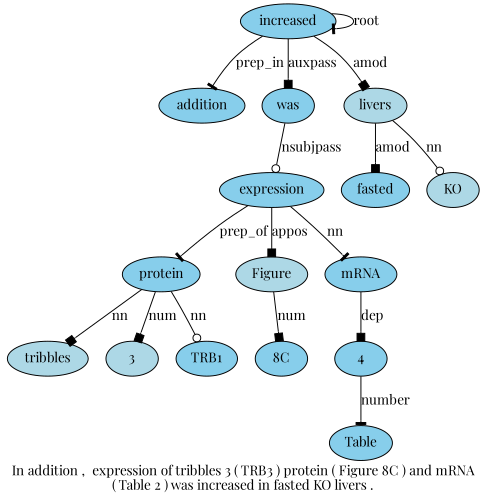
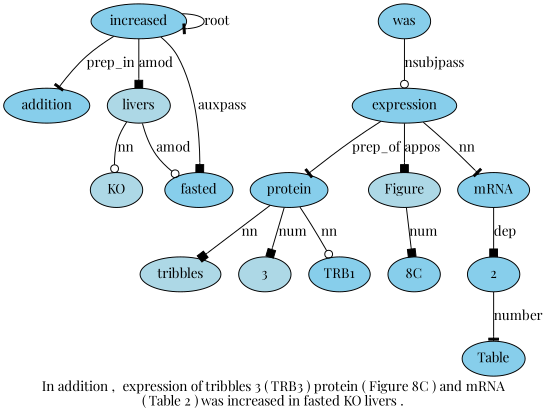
(288, 59) -> (192, 95)
(375, 143) -> (153, 150)
(361, 359) -> (494, 274)
